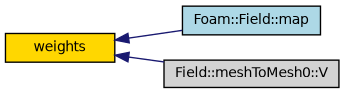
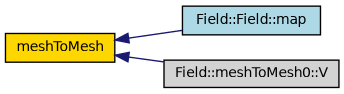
(251, 20) -> (251, 20)
(60, 48) -> (60, 48)
